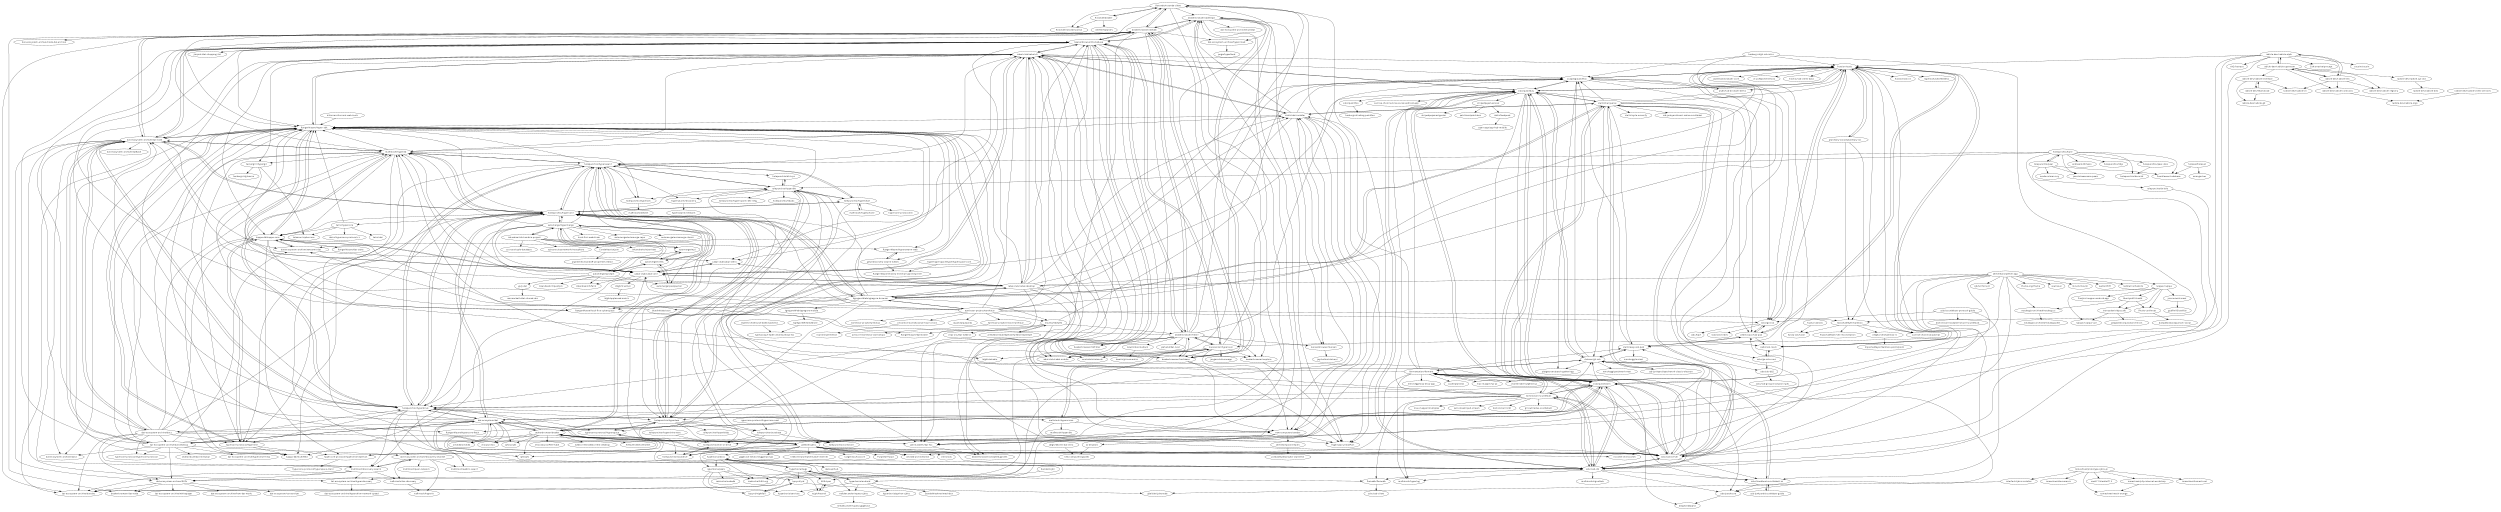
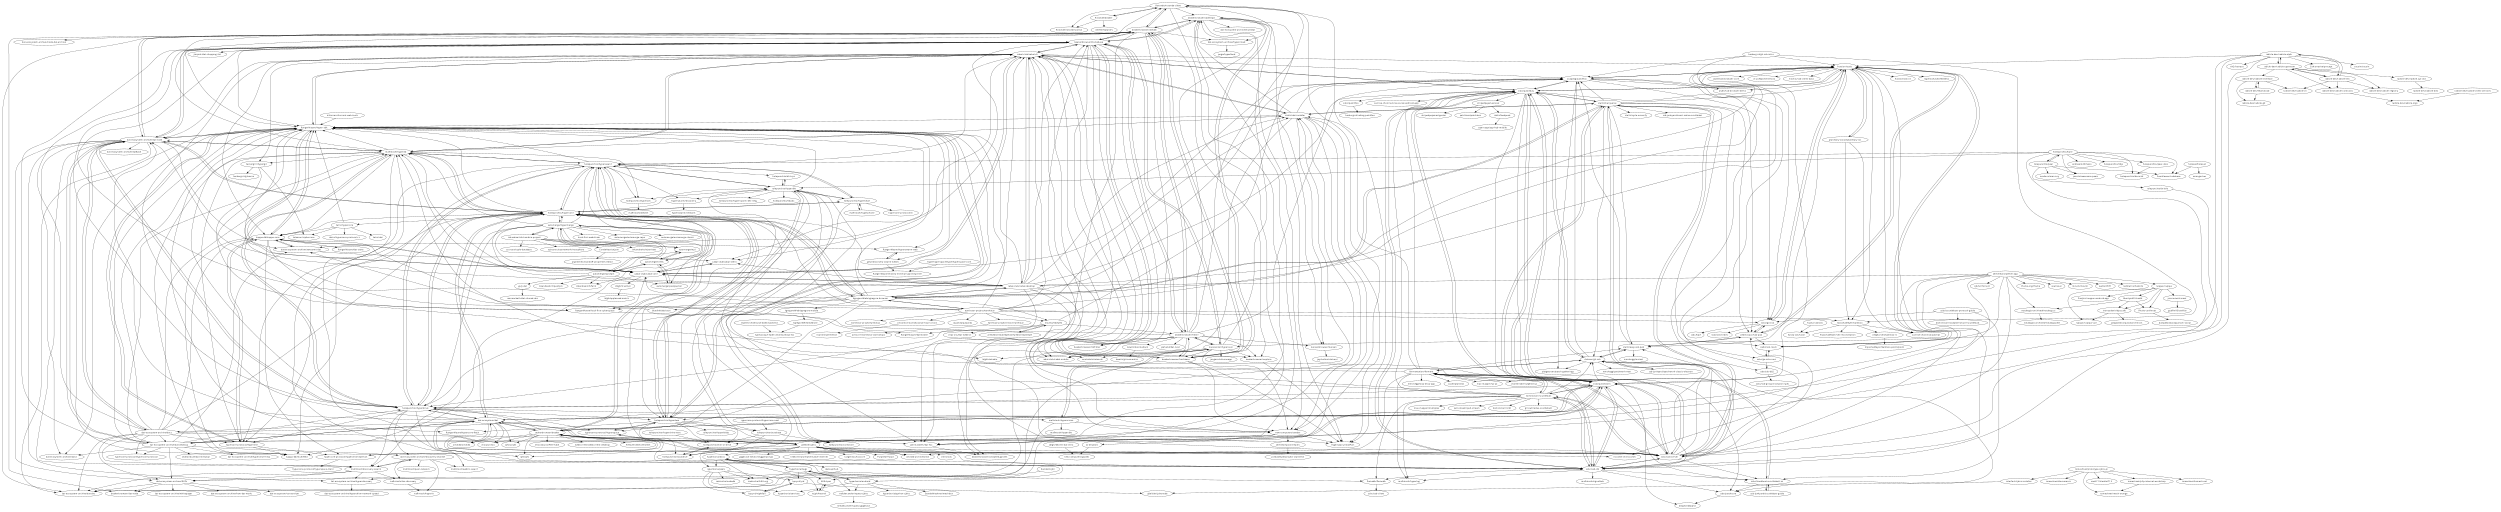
none -> (670, 78)
